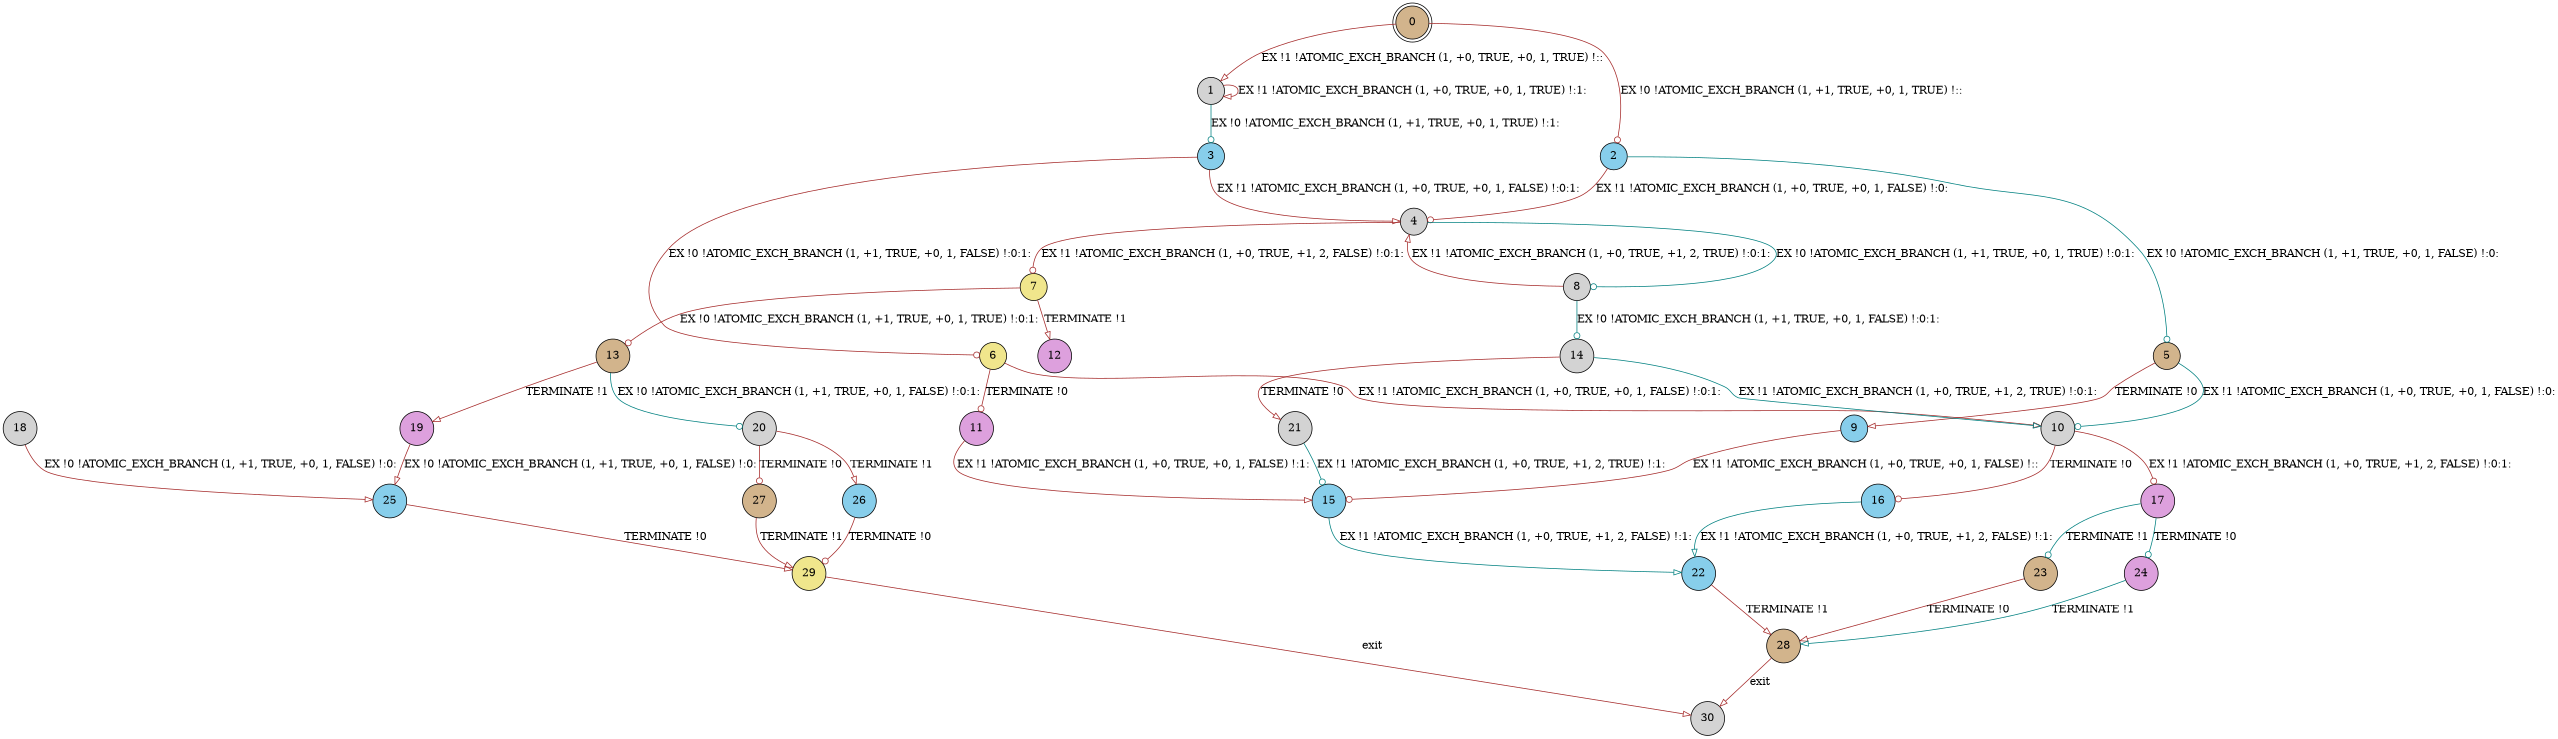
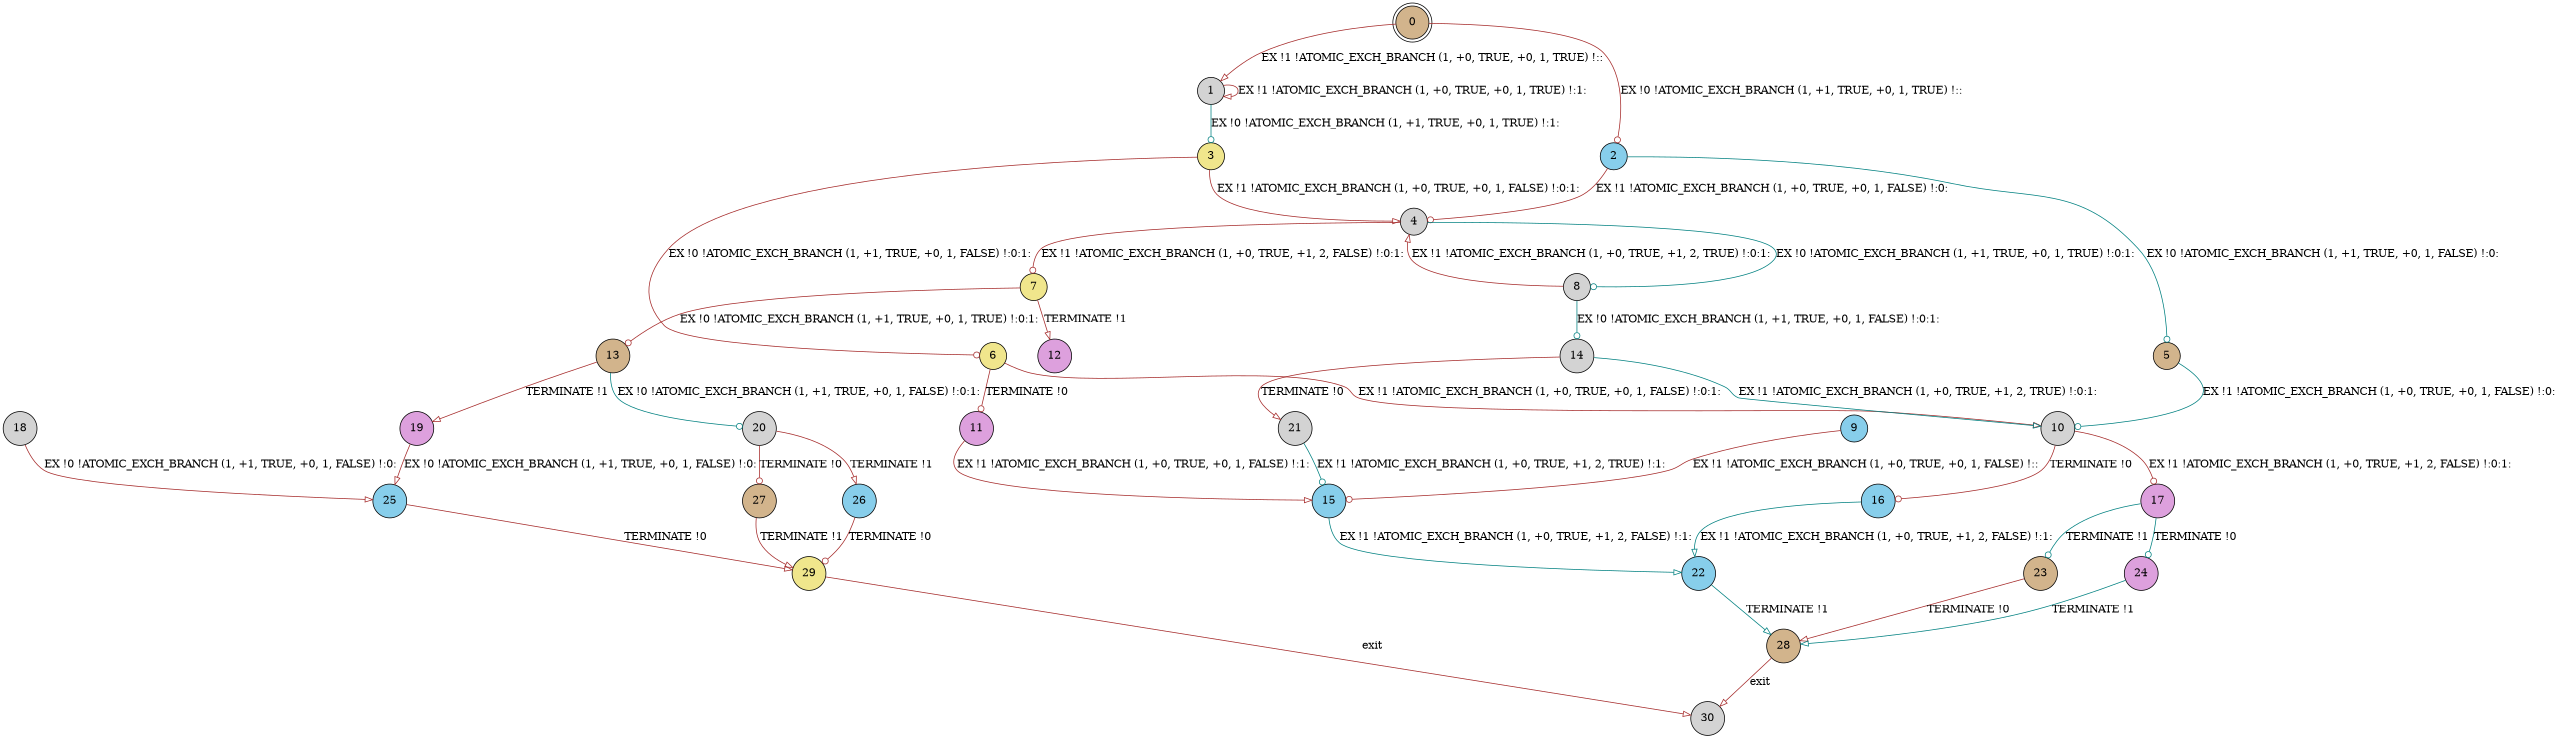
(1211, 156) -> (1211, 156)
(2021, 411) -> none
(1738, 607) -> (1738, 607)
